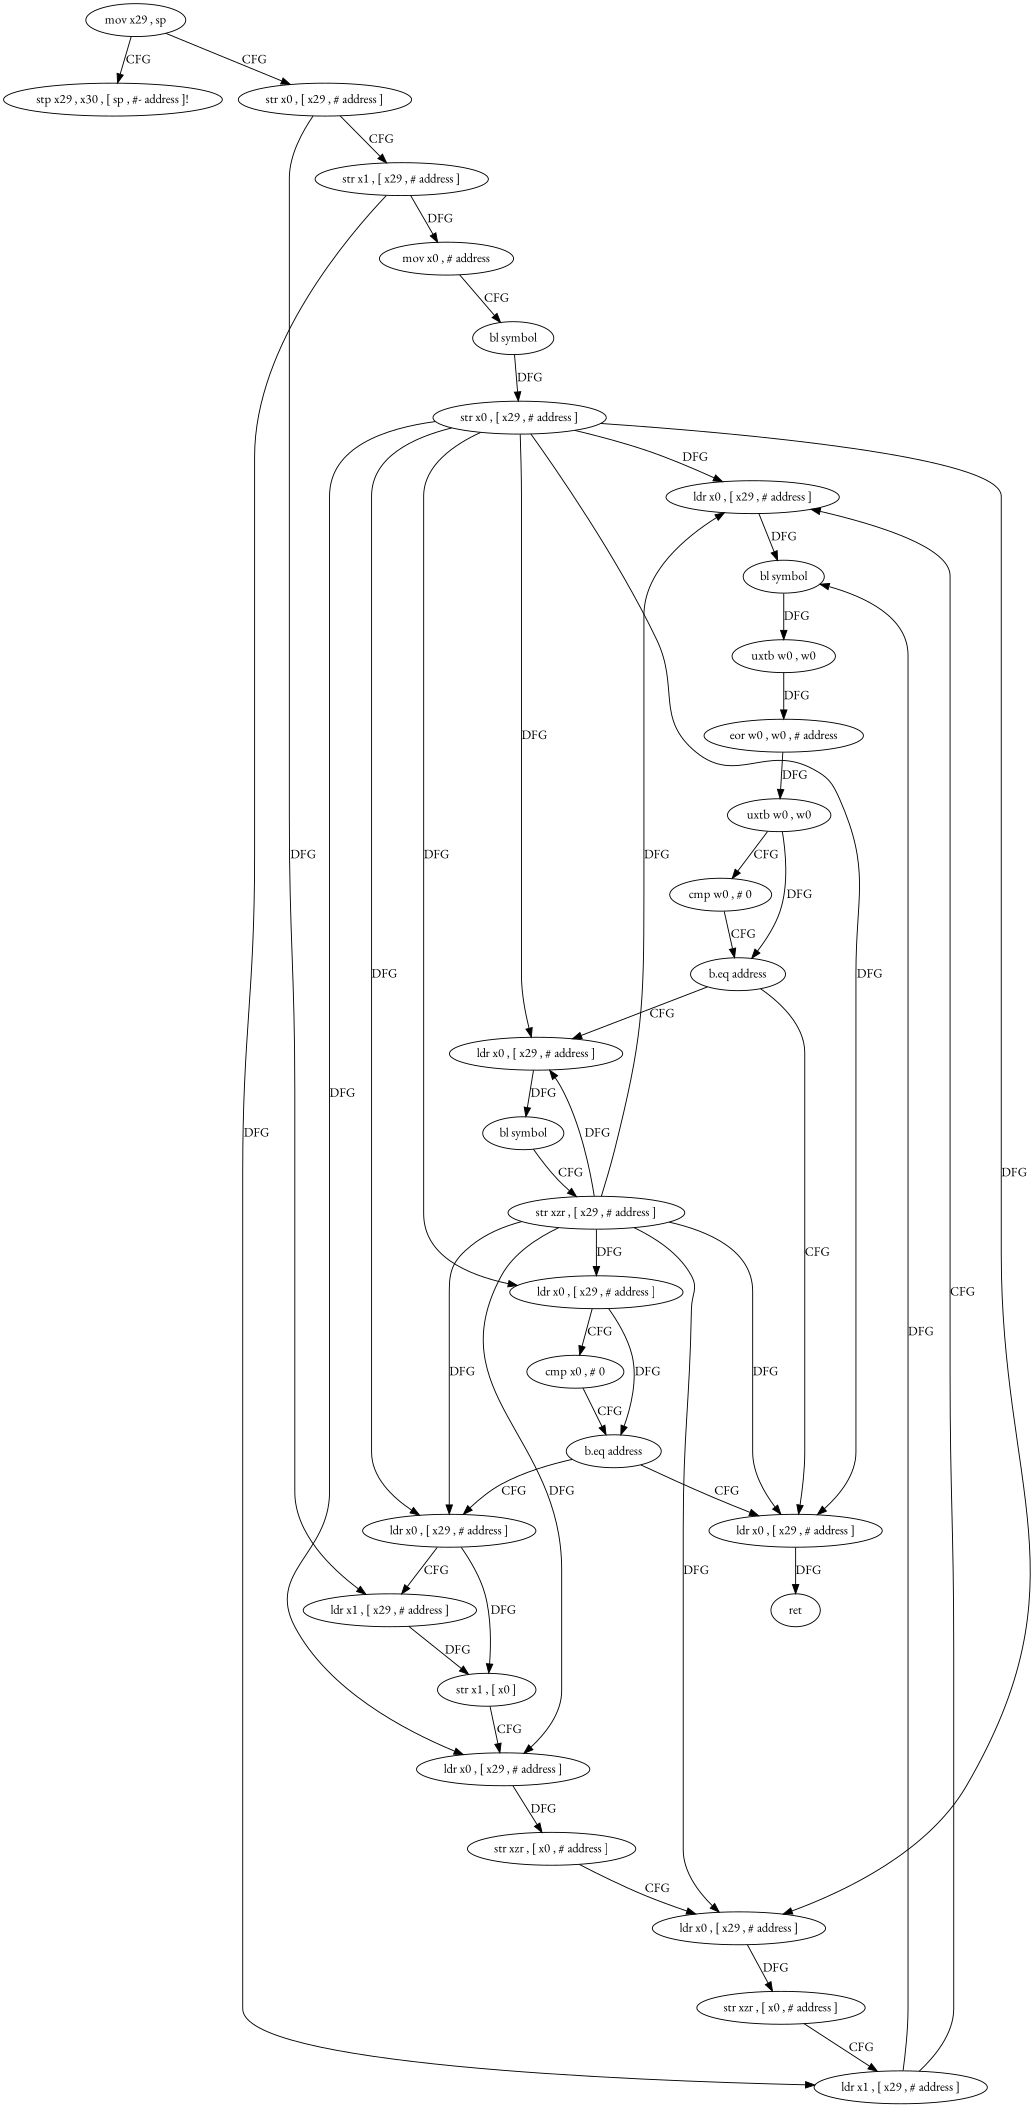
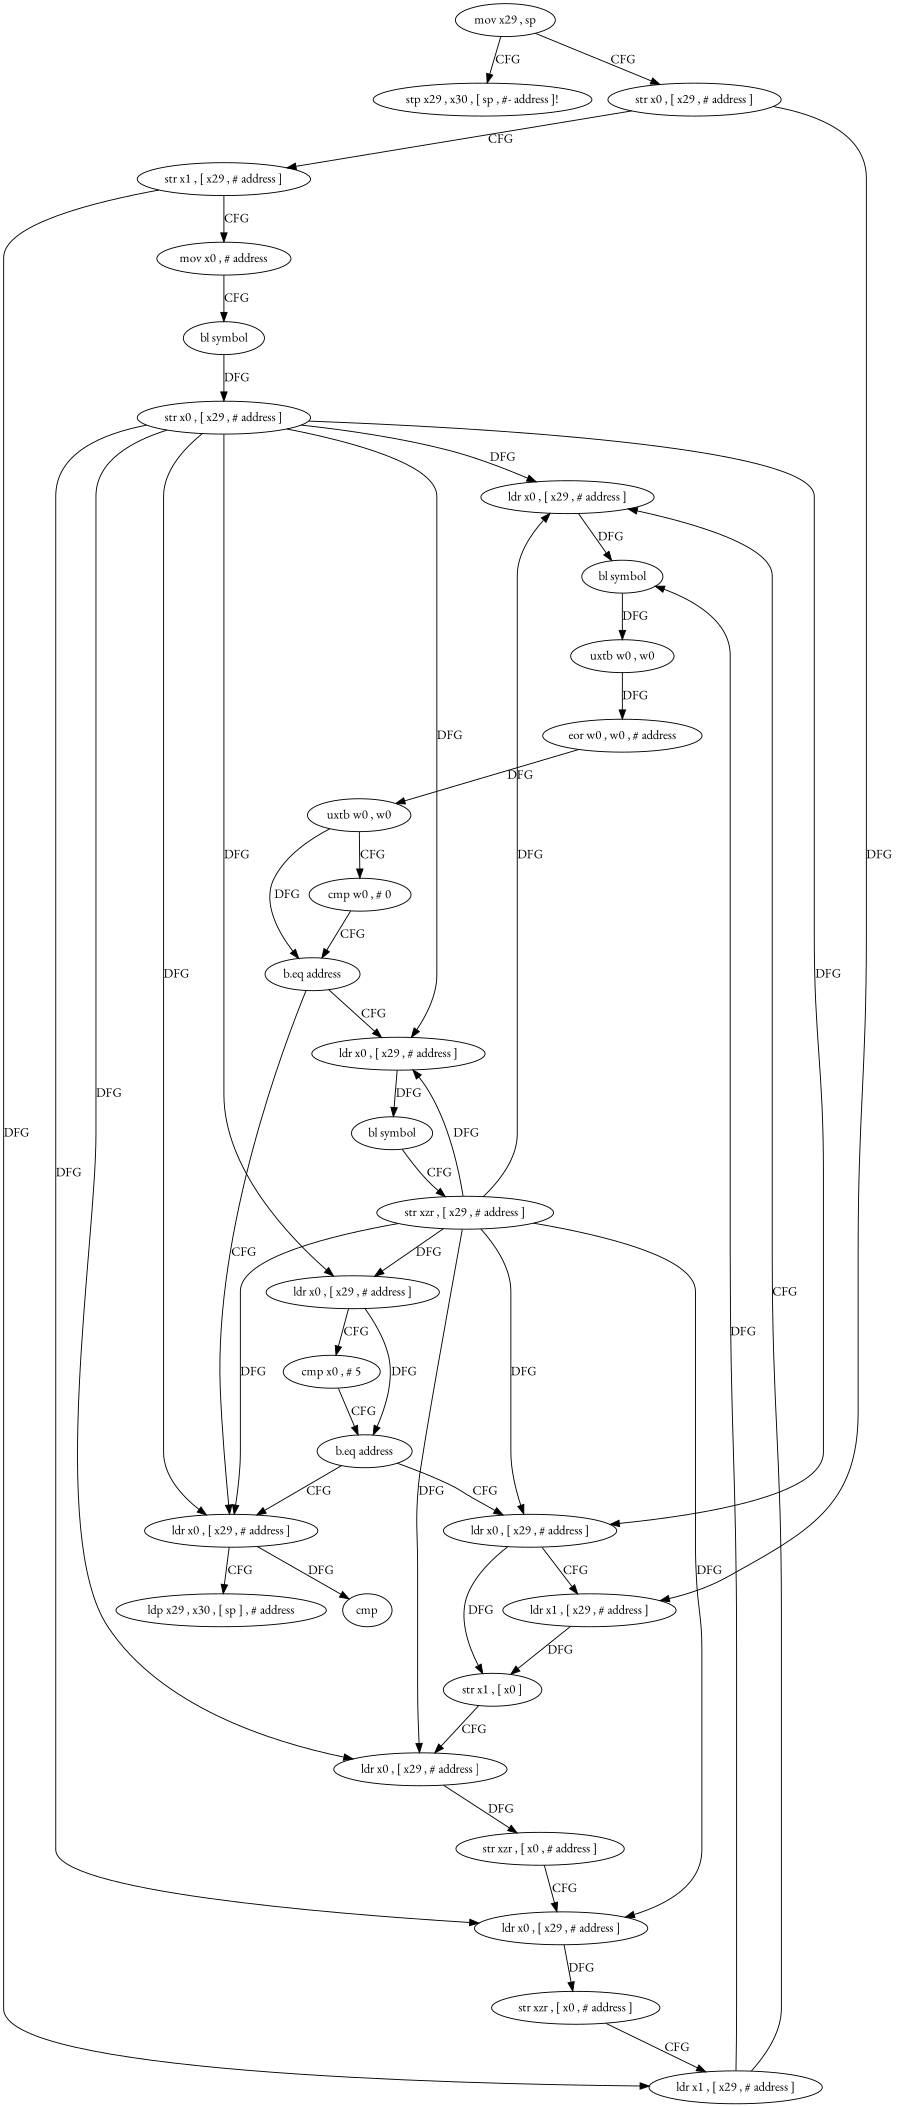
(441, 219) -> (237, 219)
(575, 1372) -> (332, 1372)
none -> (221, 1610)
(796, 1610) -> (367, 1610)
